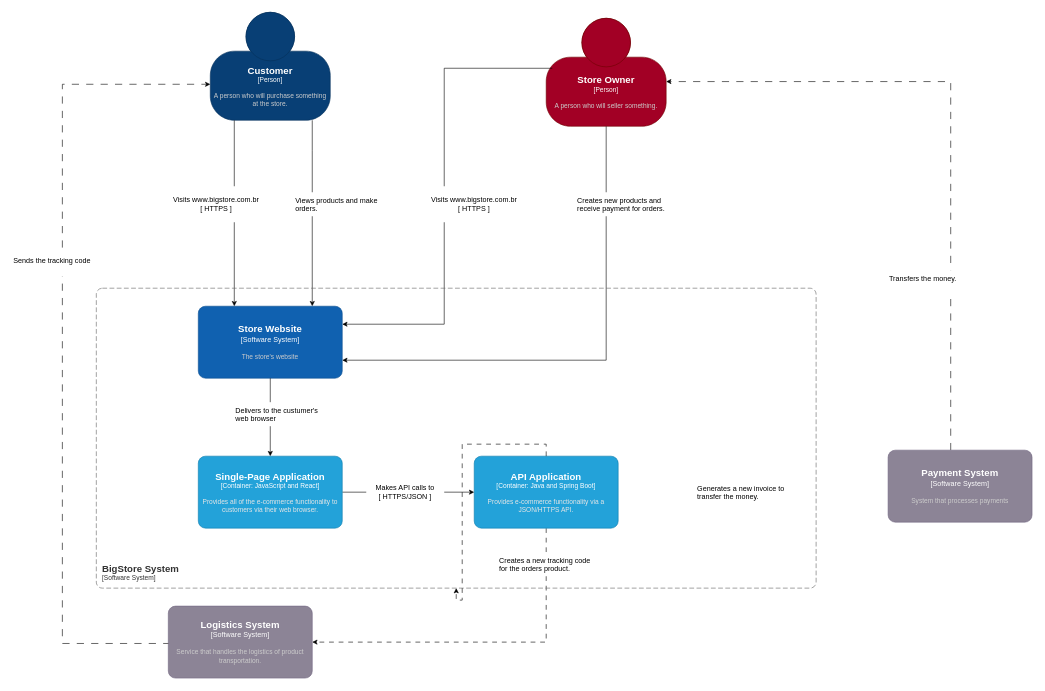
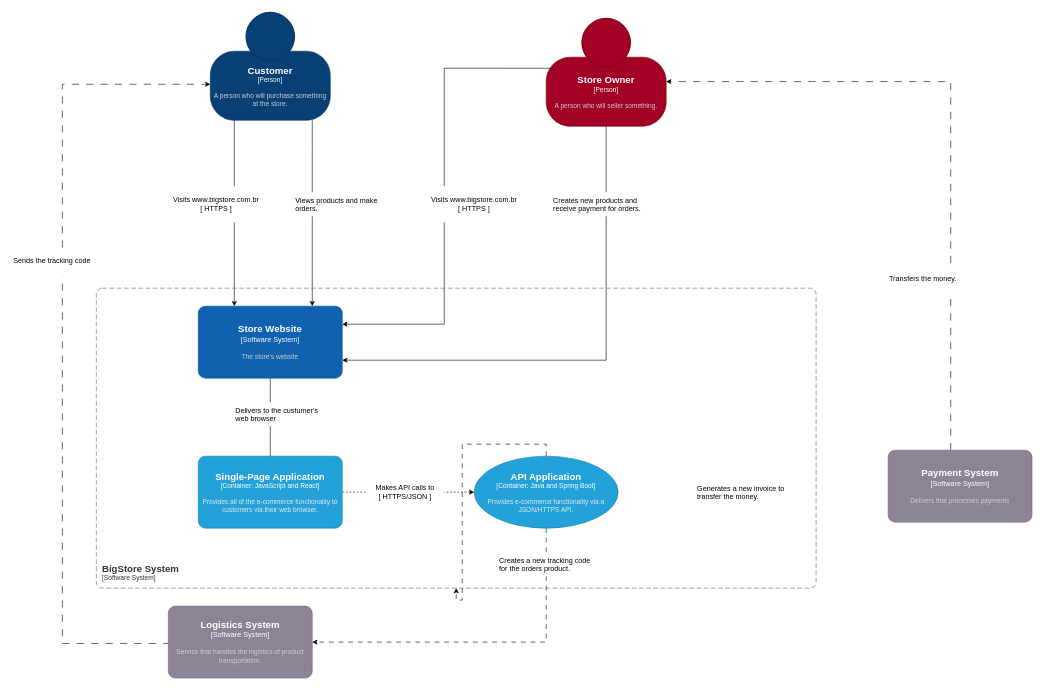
(624, 204) -> (600, 204)
(270, 450) -> (270, 452)
(960, 486) -> (960, 486)
(456, 492) -> (456, 492)
(546, 492) -> (546, 492)
